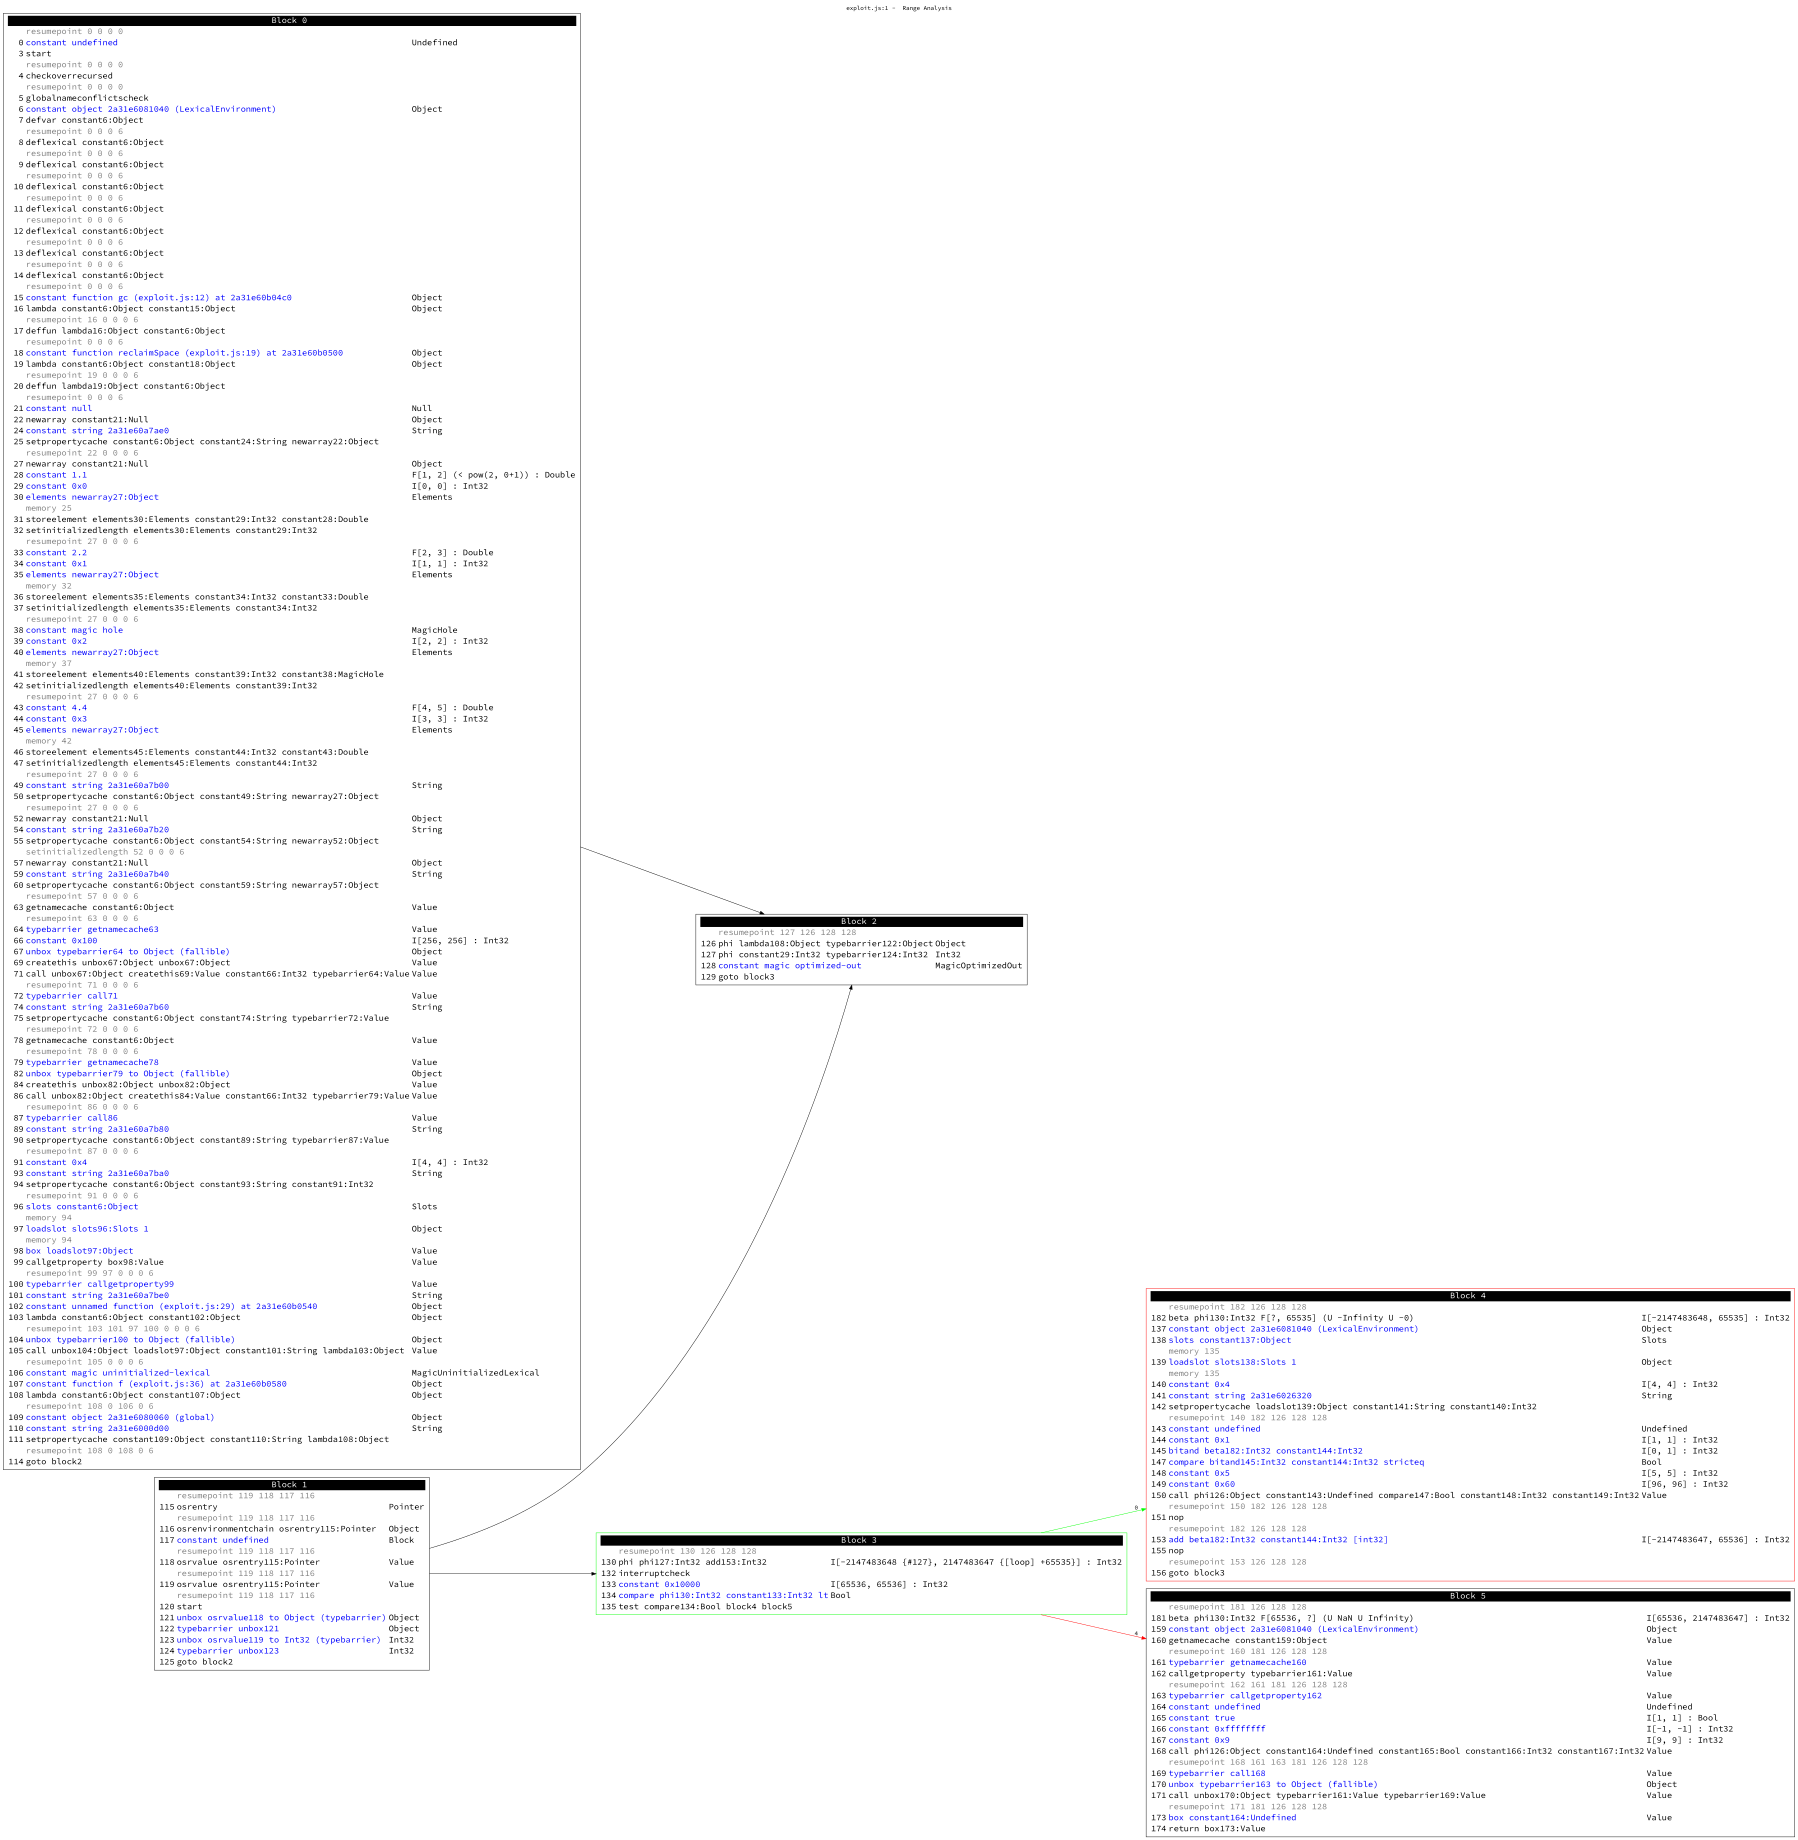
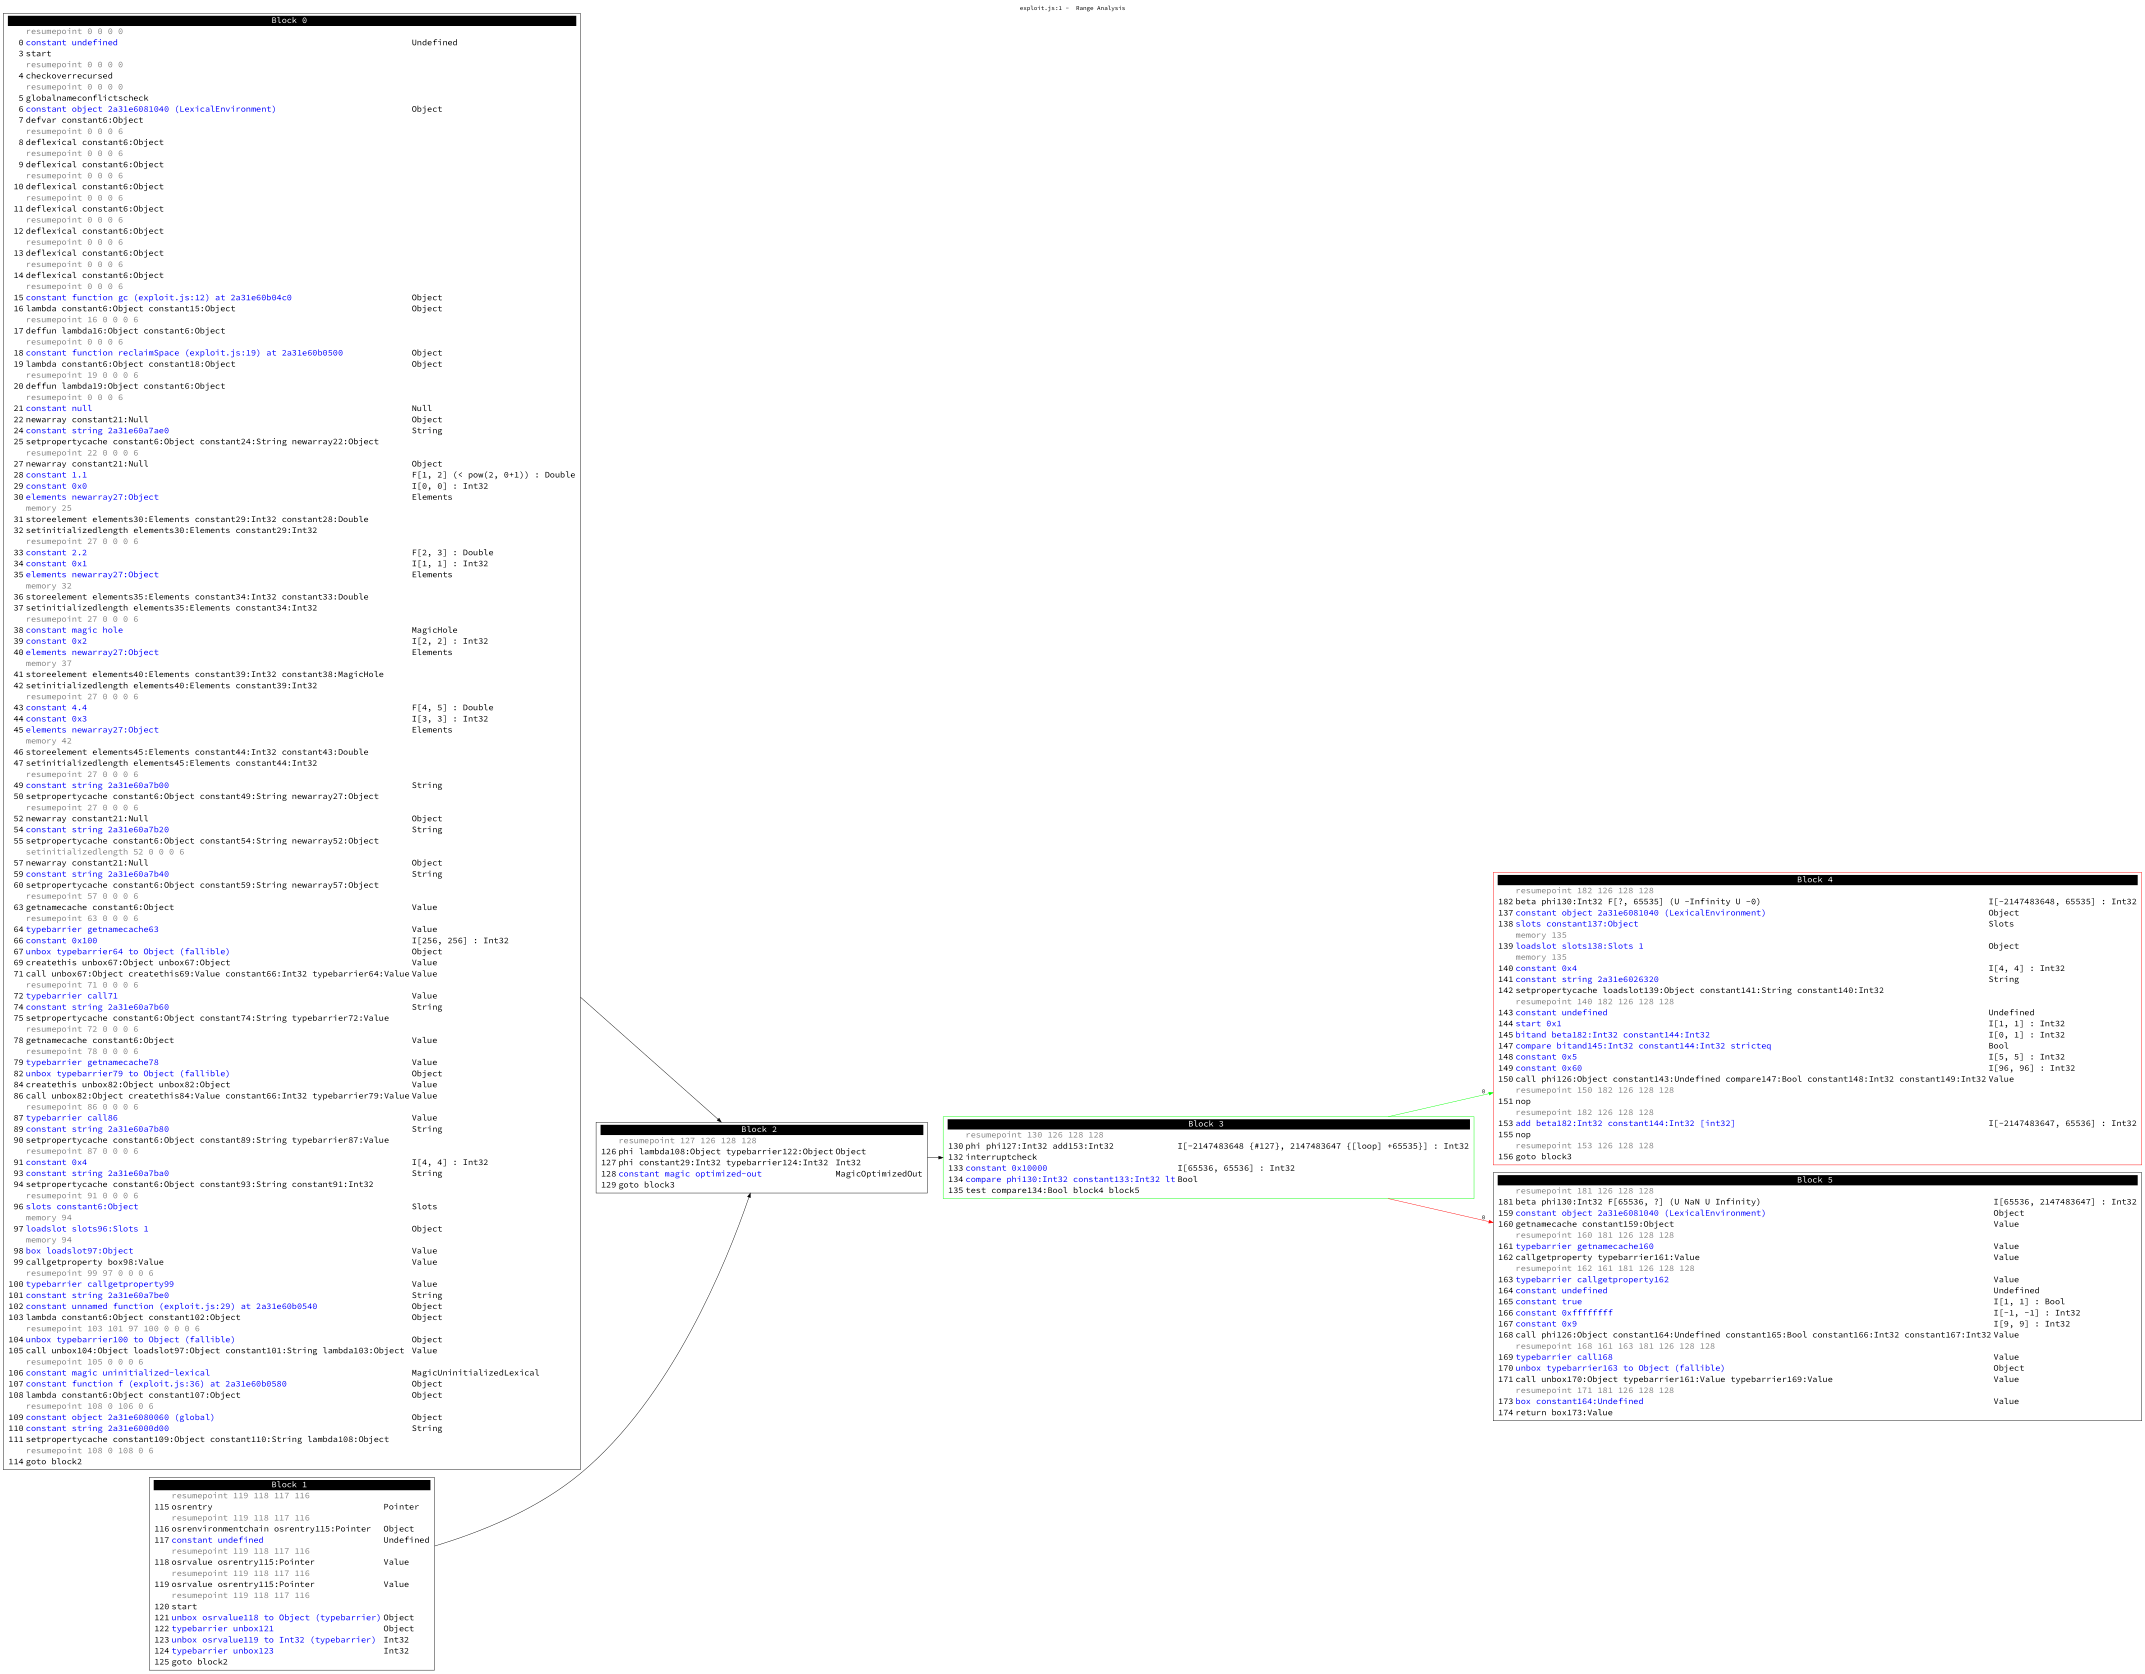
(1199, 1440) -> (1539, 1024)
(402, 1540) -> (407, 1540)
(511, 1574) -> (933, 1158)
(1137, 1634) -> (1484, 1218)
